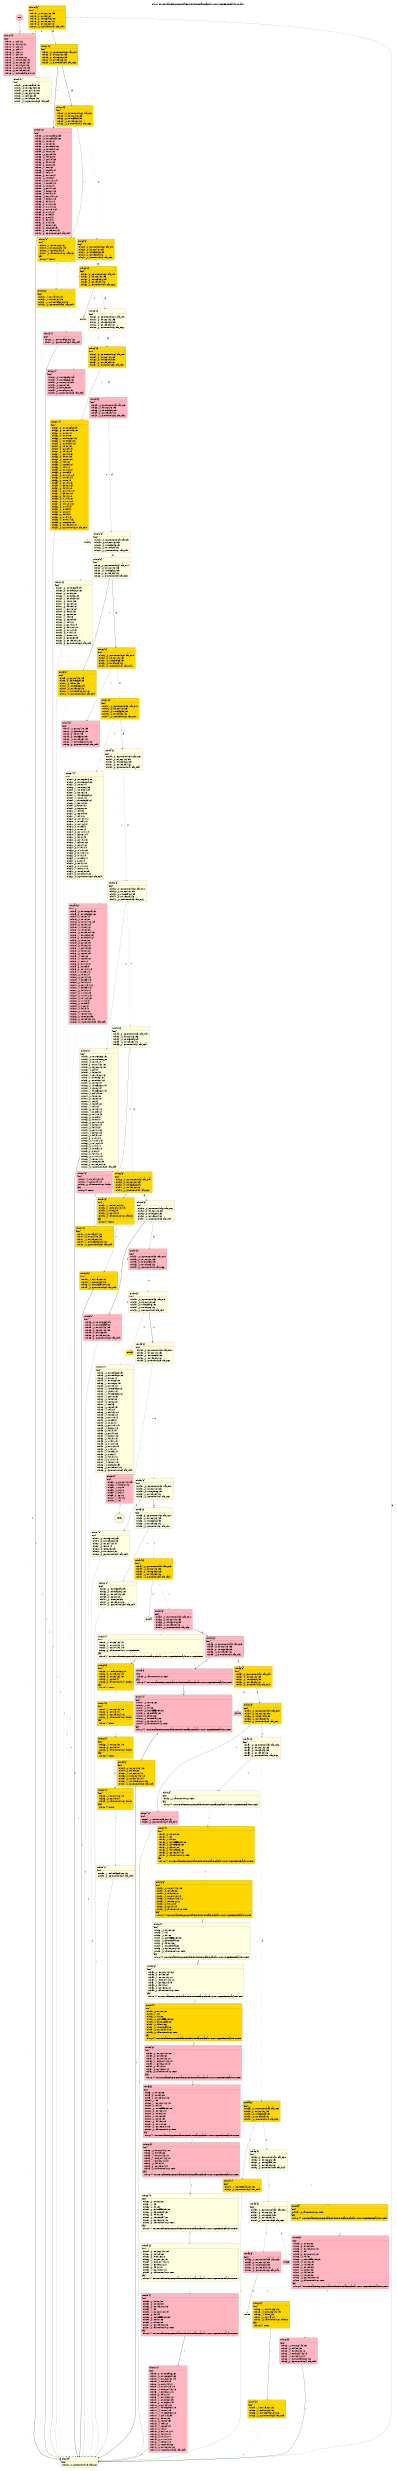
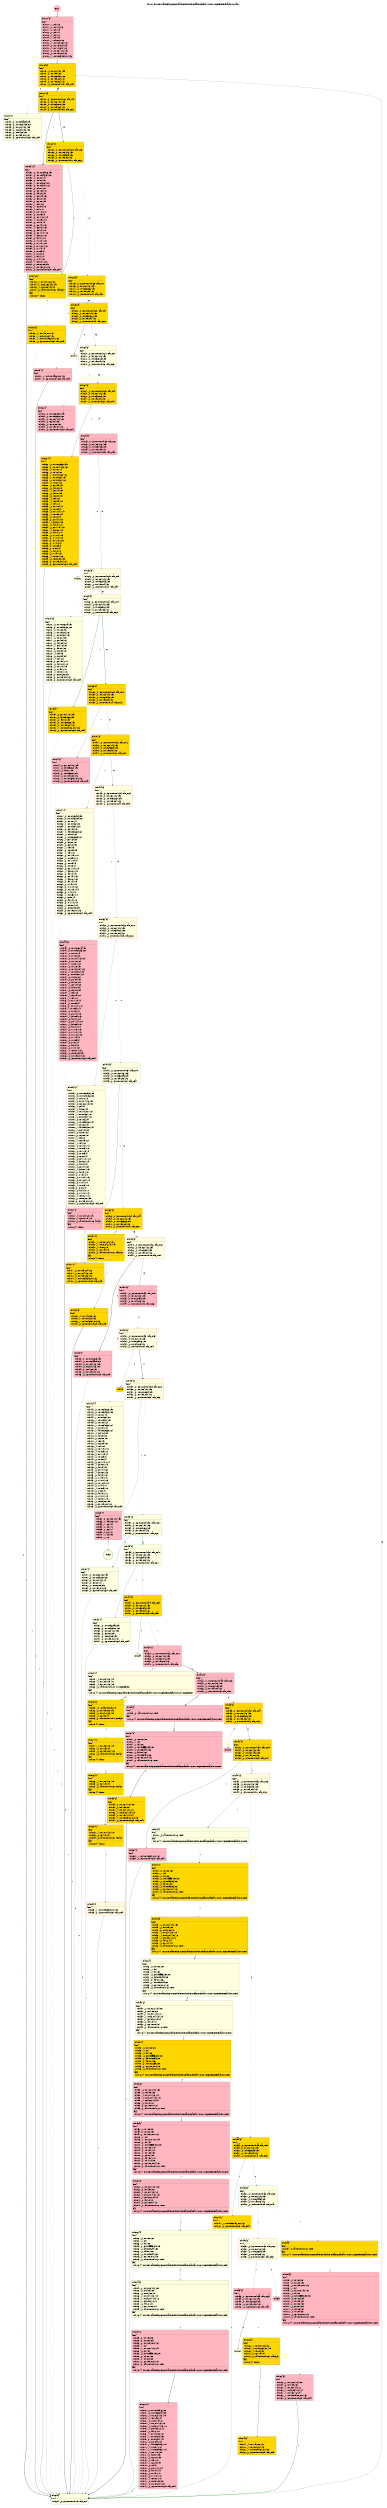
(35, 31) -> (57, 61)
